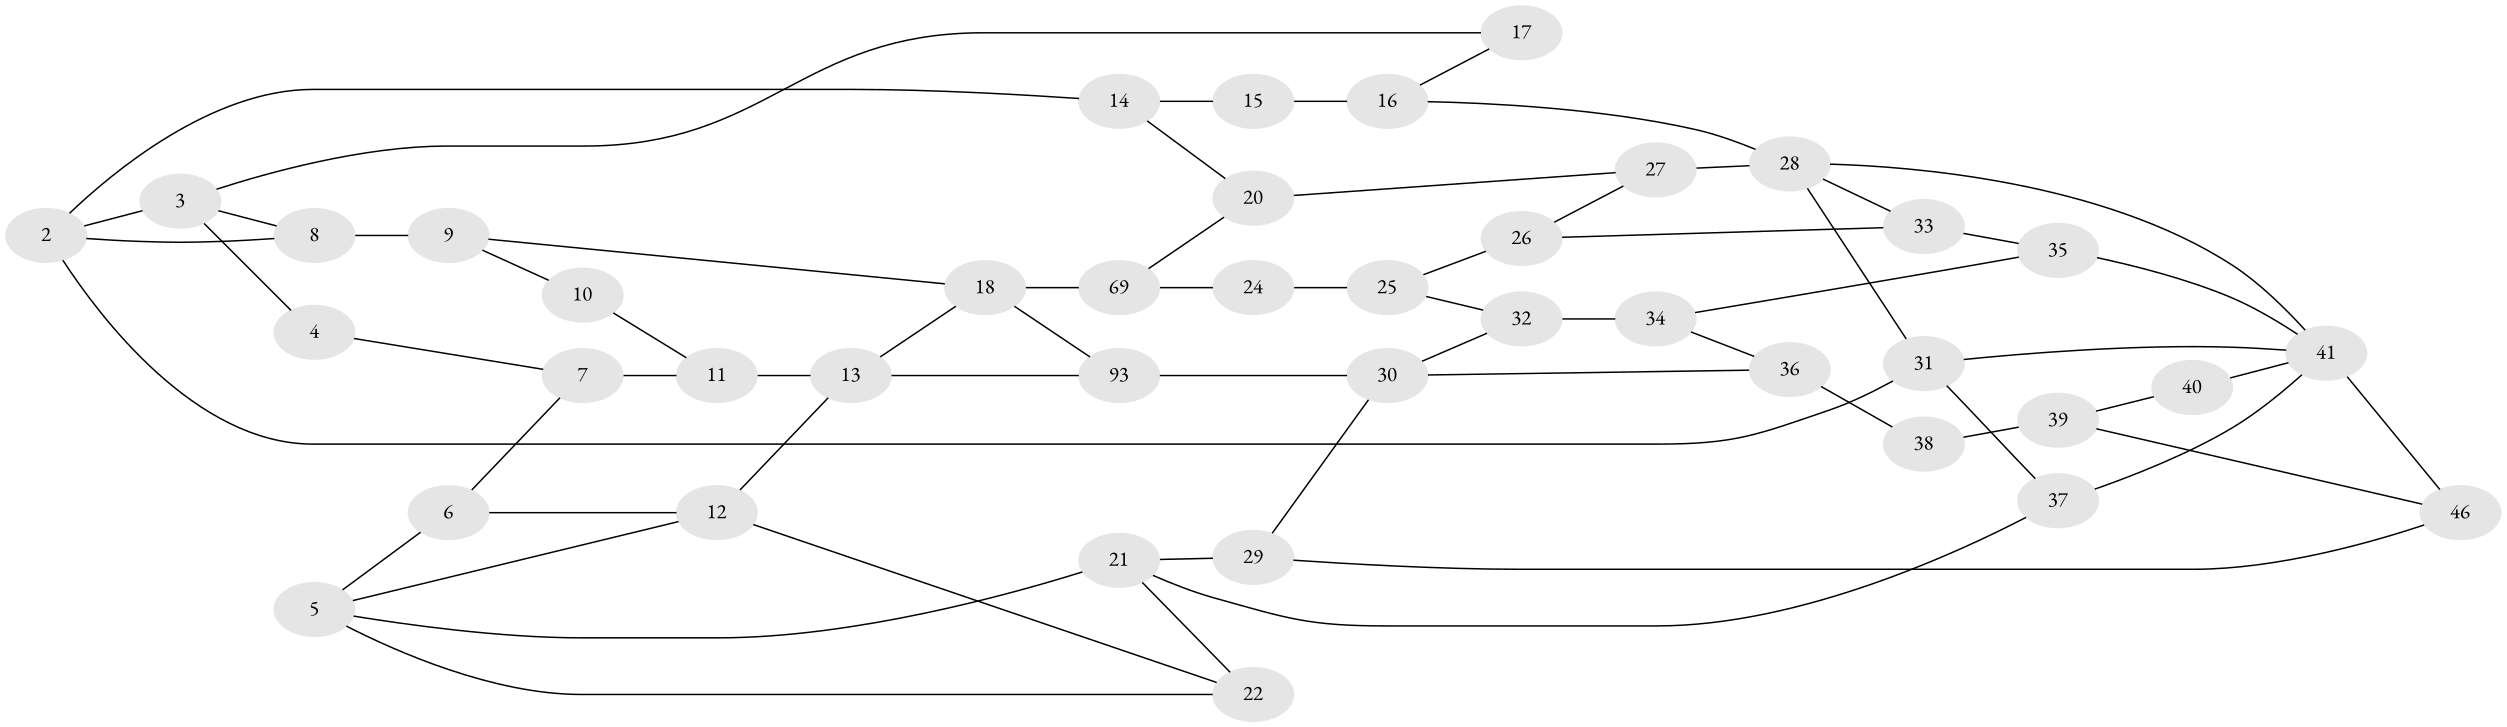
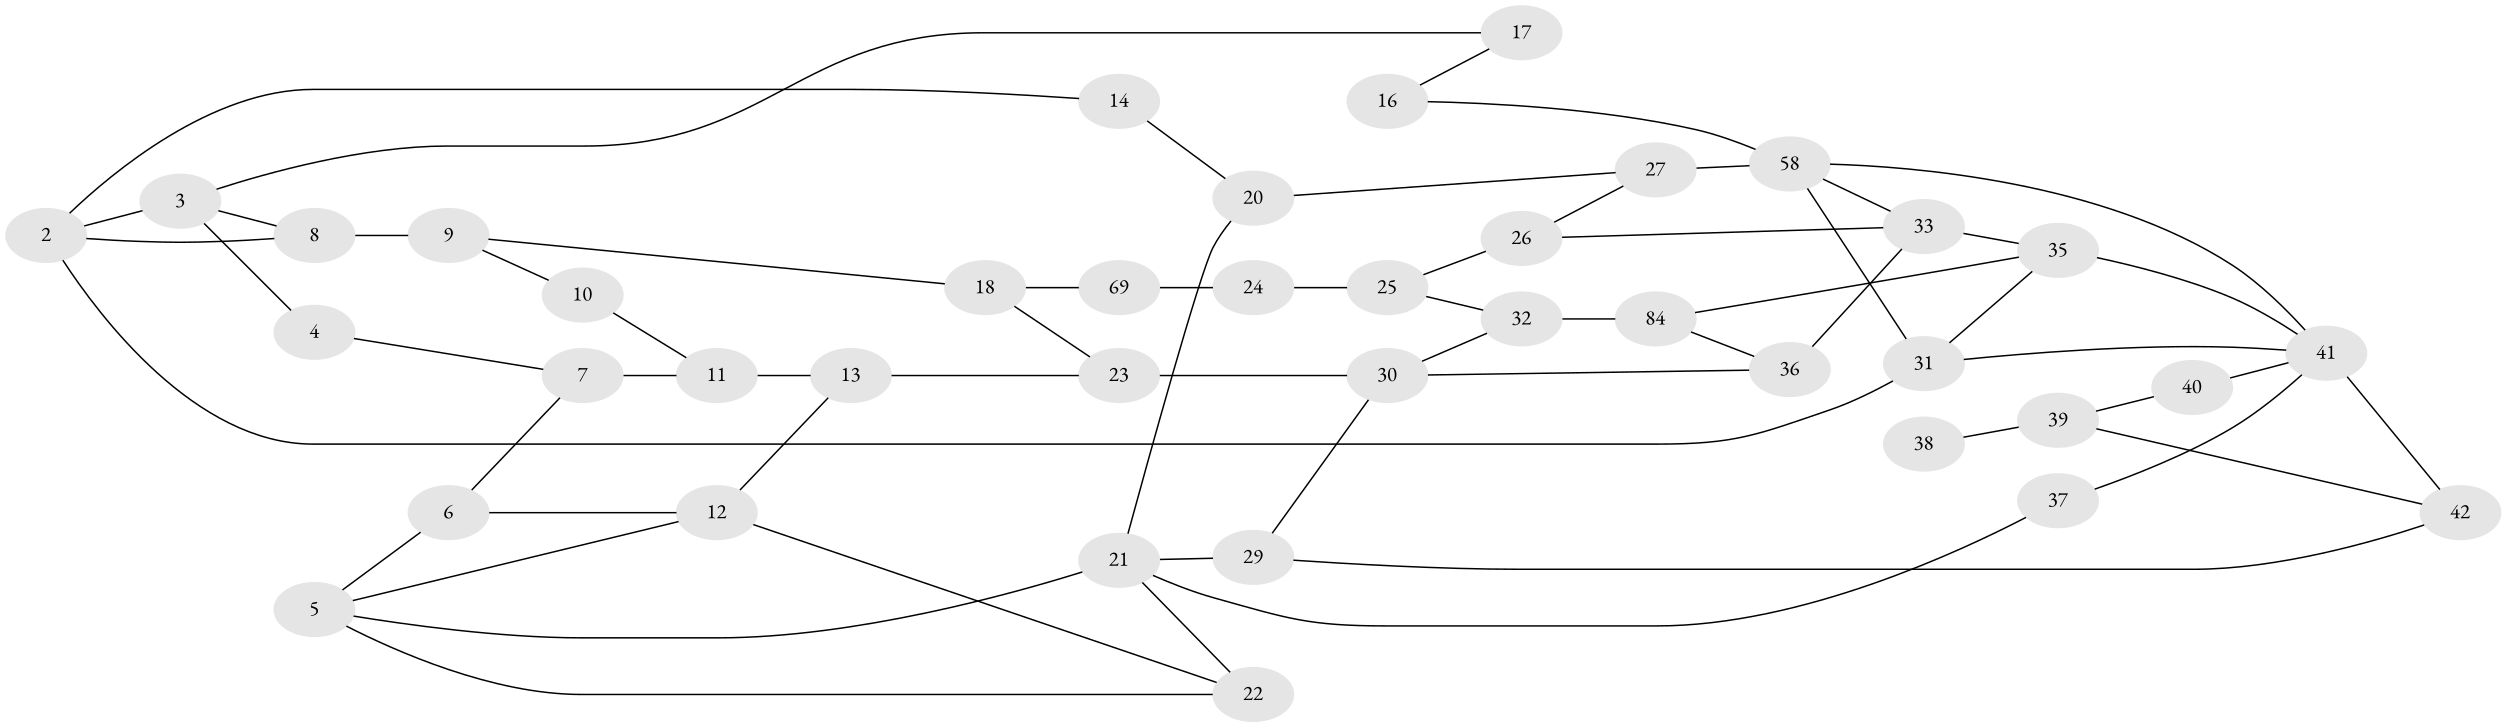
(1253, 101) -> none
(1790, 164) -> (1790, 164)
(1186, 243) -> (1175, 367)
(1656, 319) -> (1656, 319)
(918, 332) -> none
(1119, 376) -> (1119, 376)
(1860, 409) -> (1857, 298)
(1982, 423) -> (1991, 307)
(2460, 513) -> (2460, 513)
